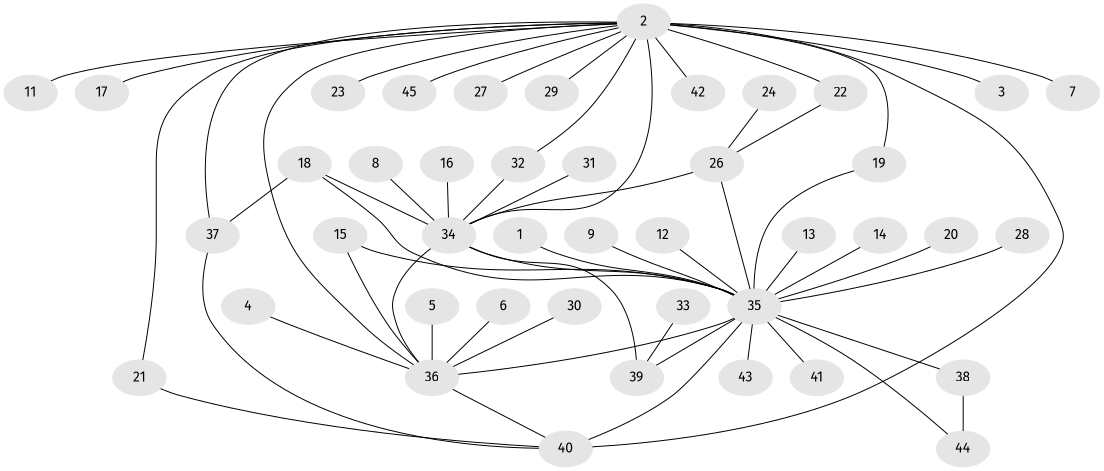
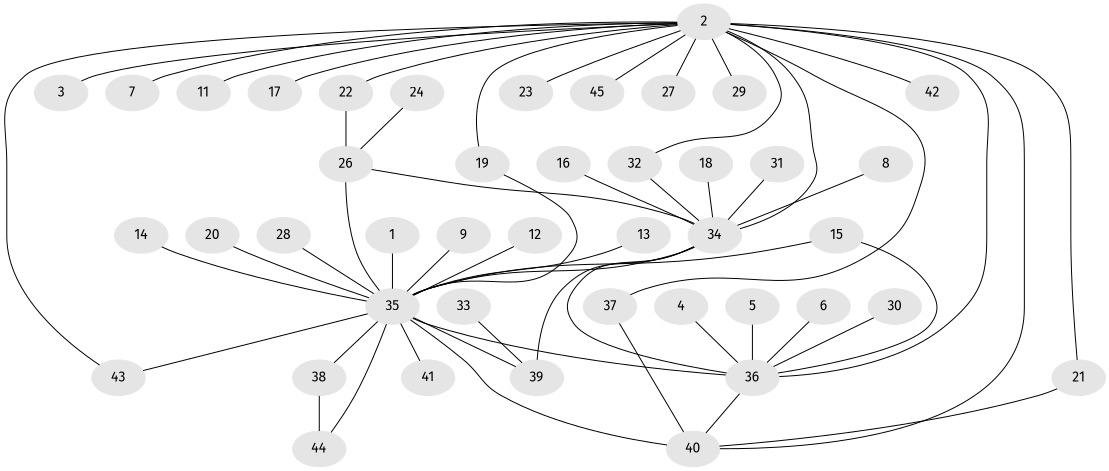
none -> (183, 44)
(259, 200) -> none
(514, 279) -> none
